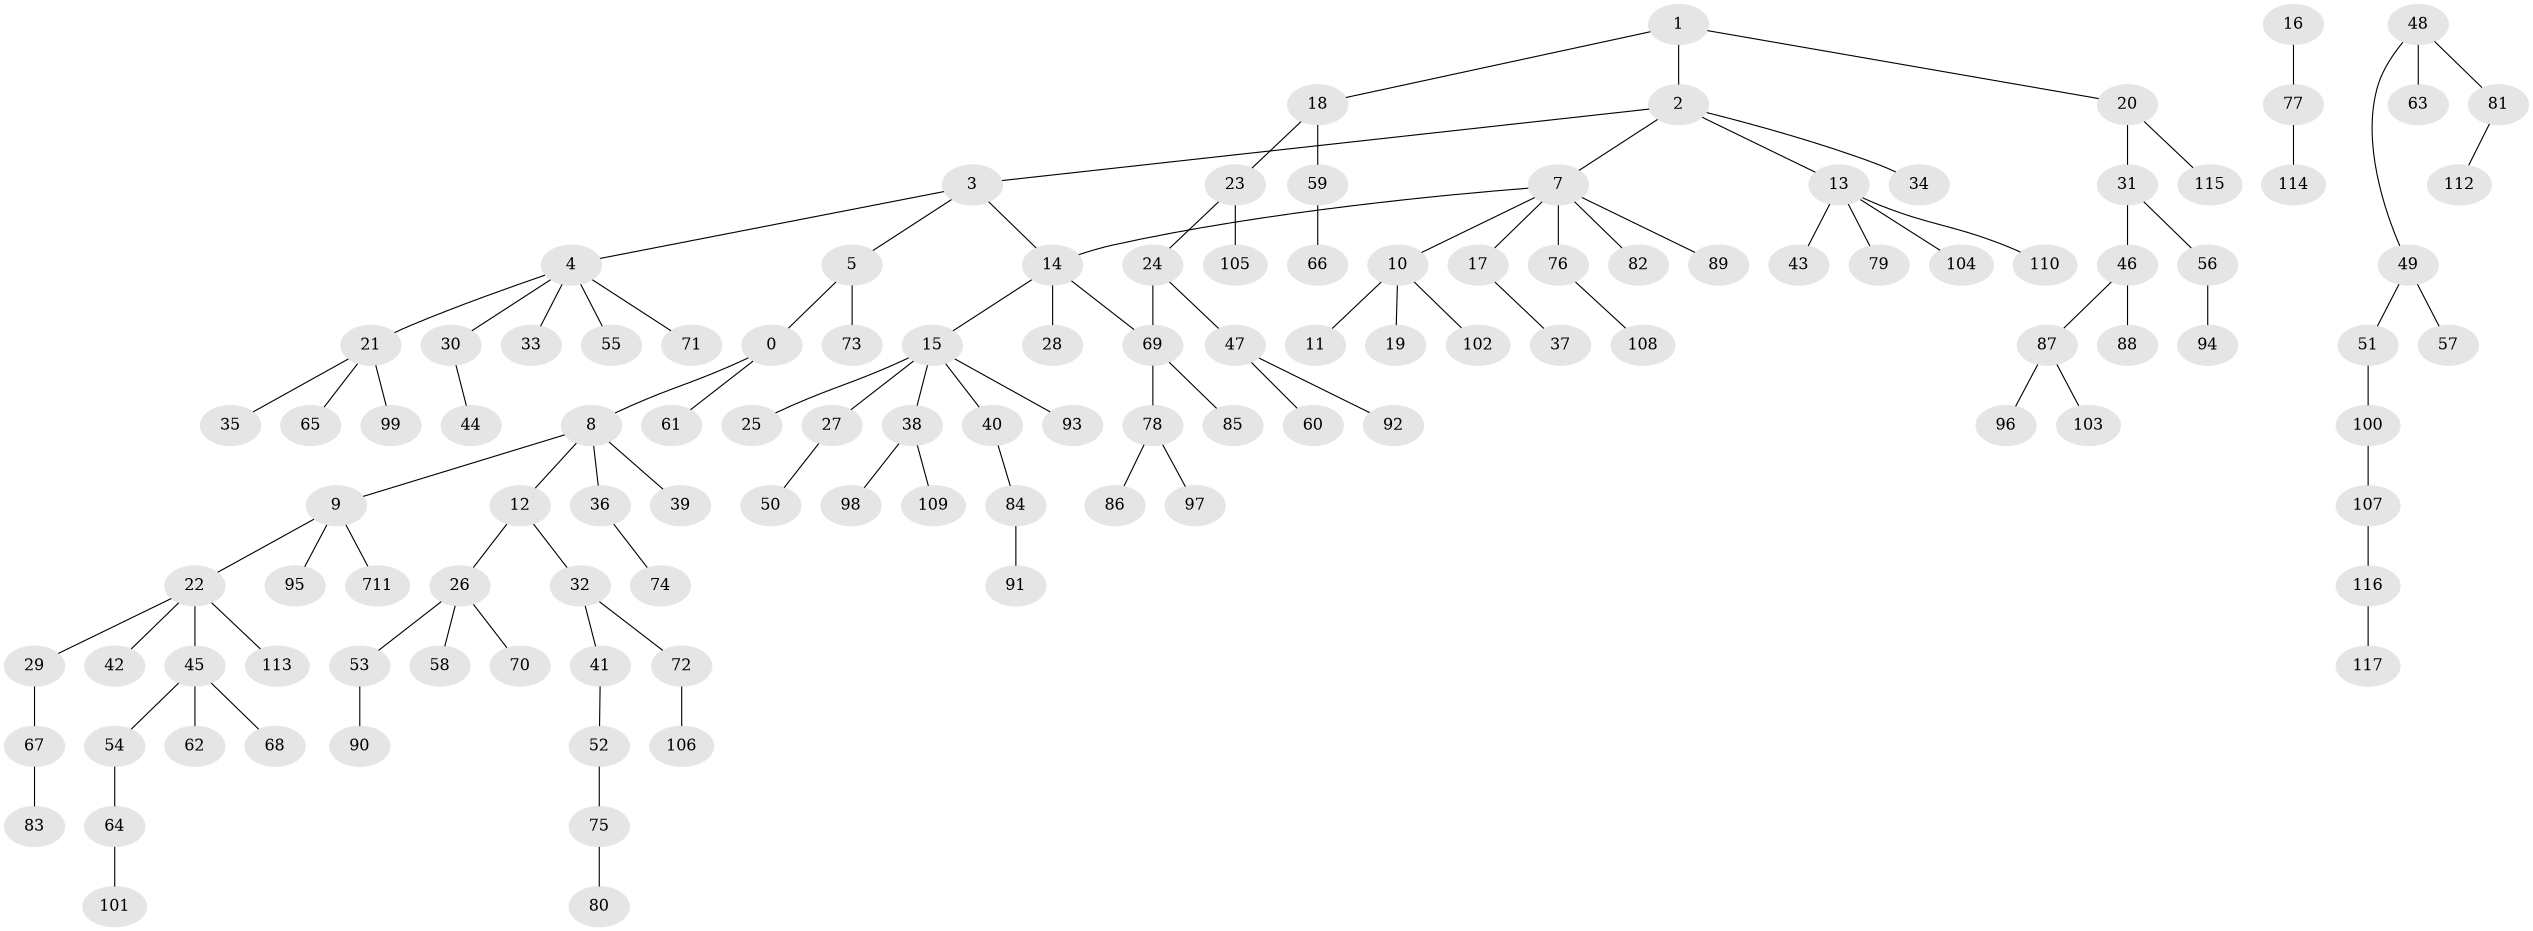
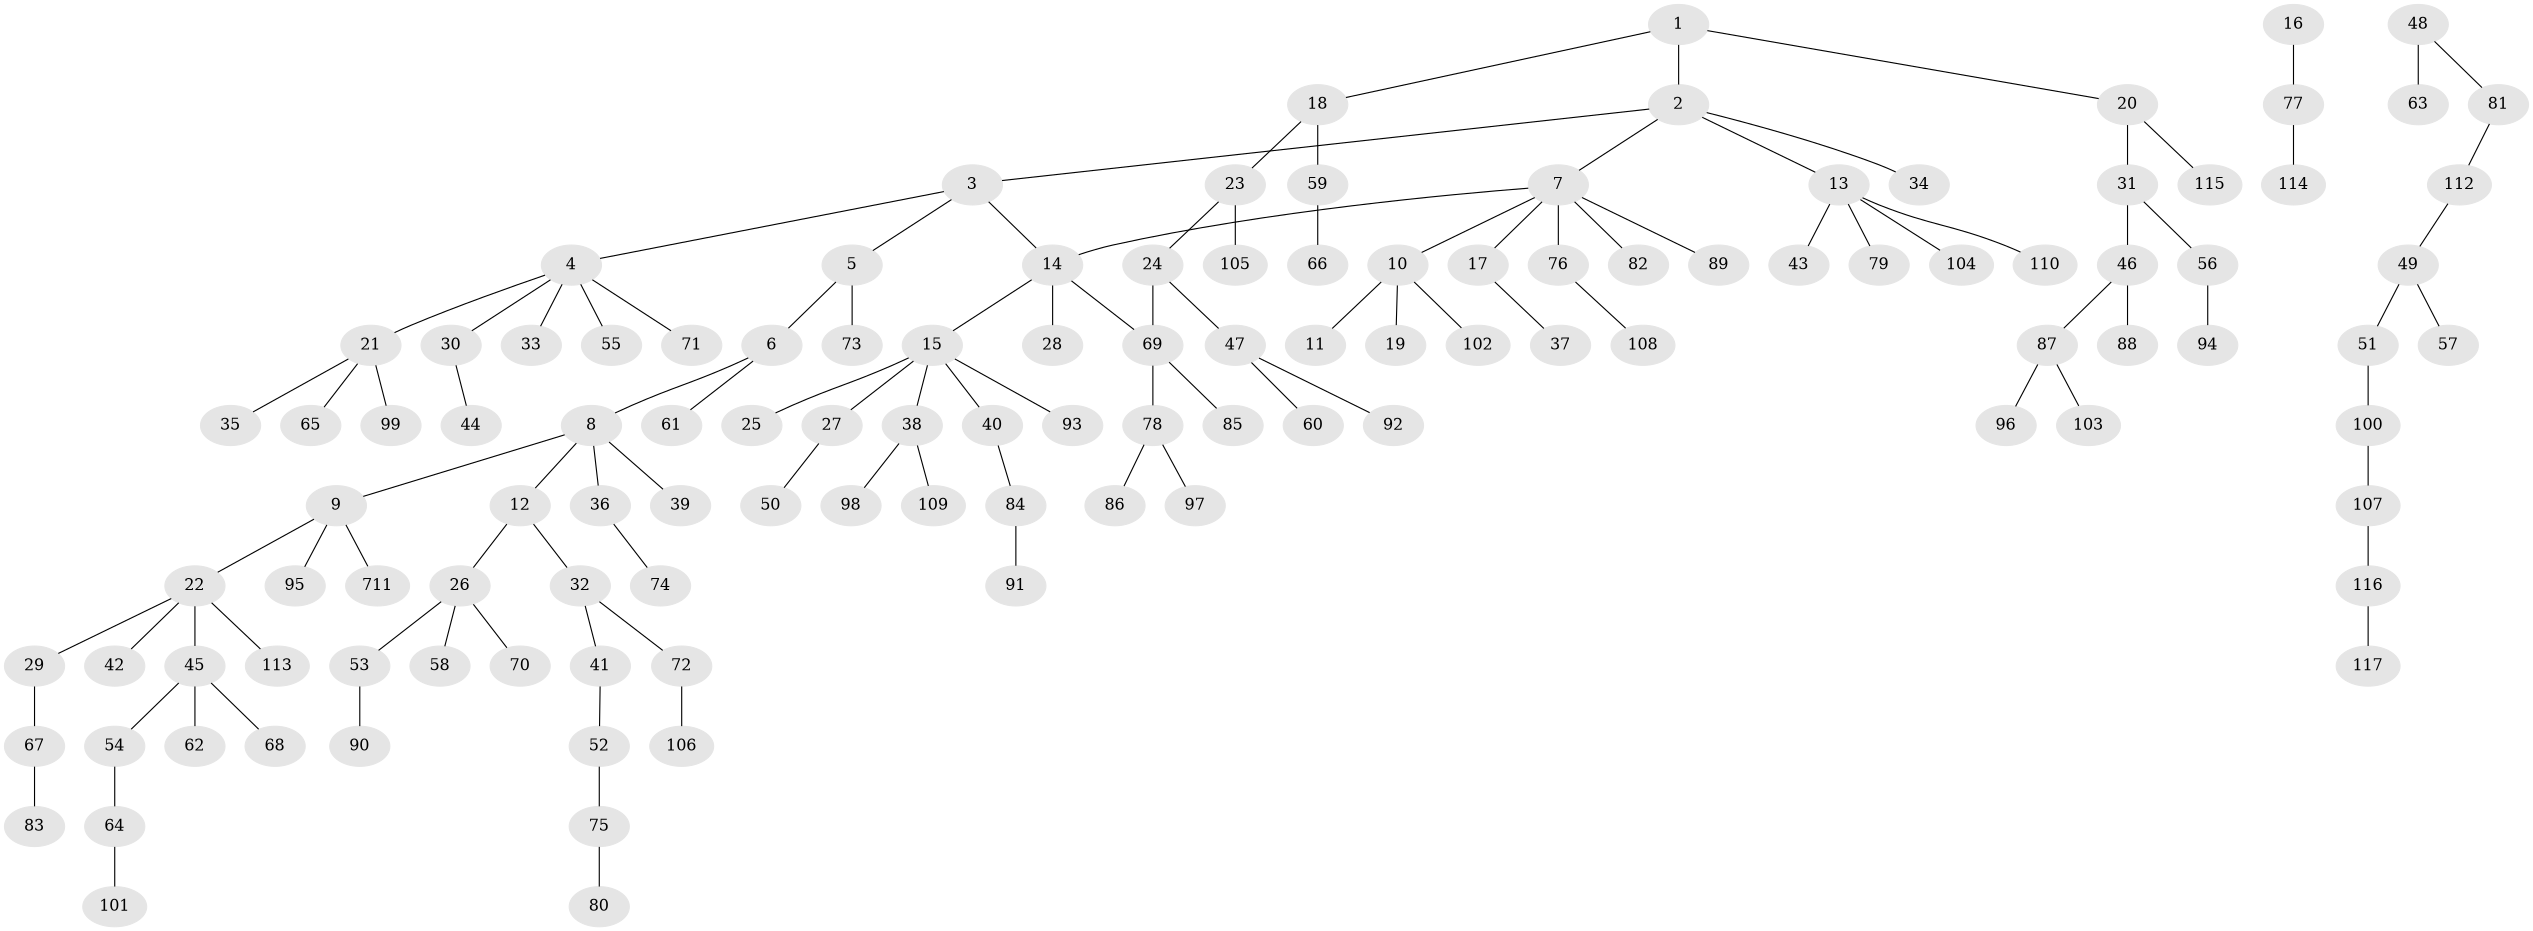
(2373, 142) -> (2434, 225)
(772, 345) -> (772, 345)
